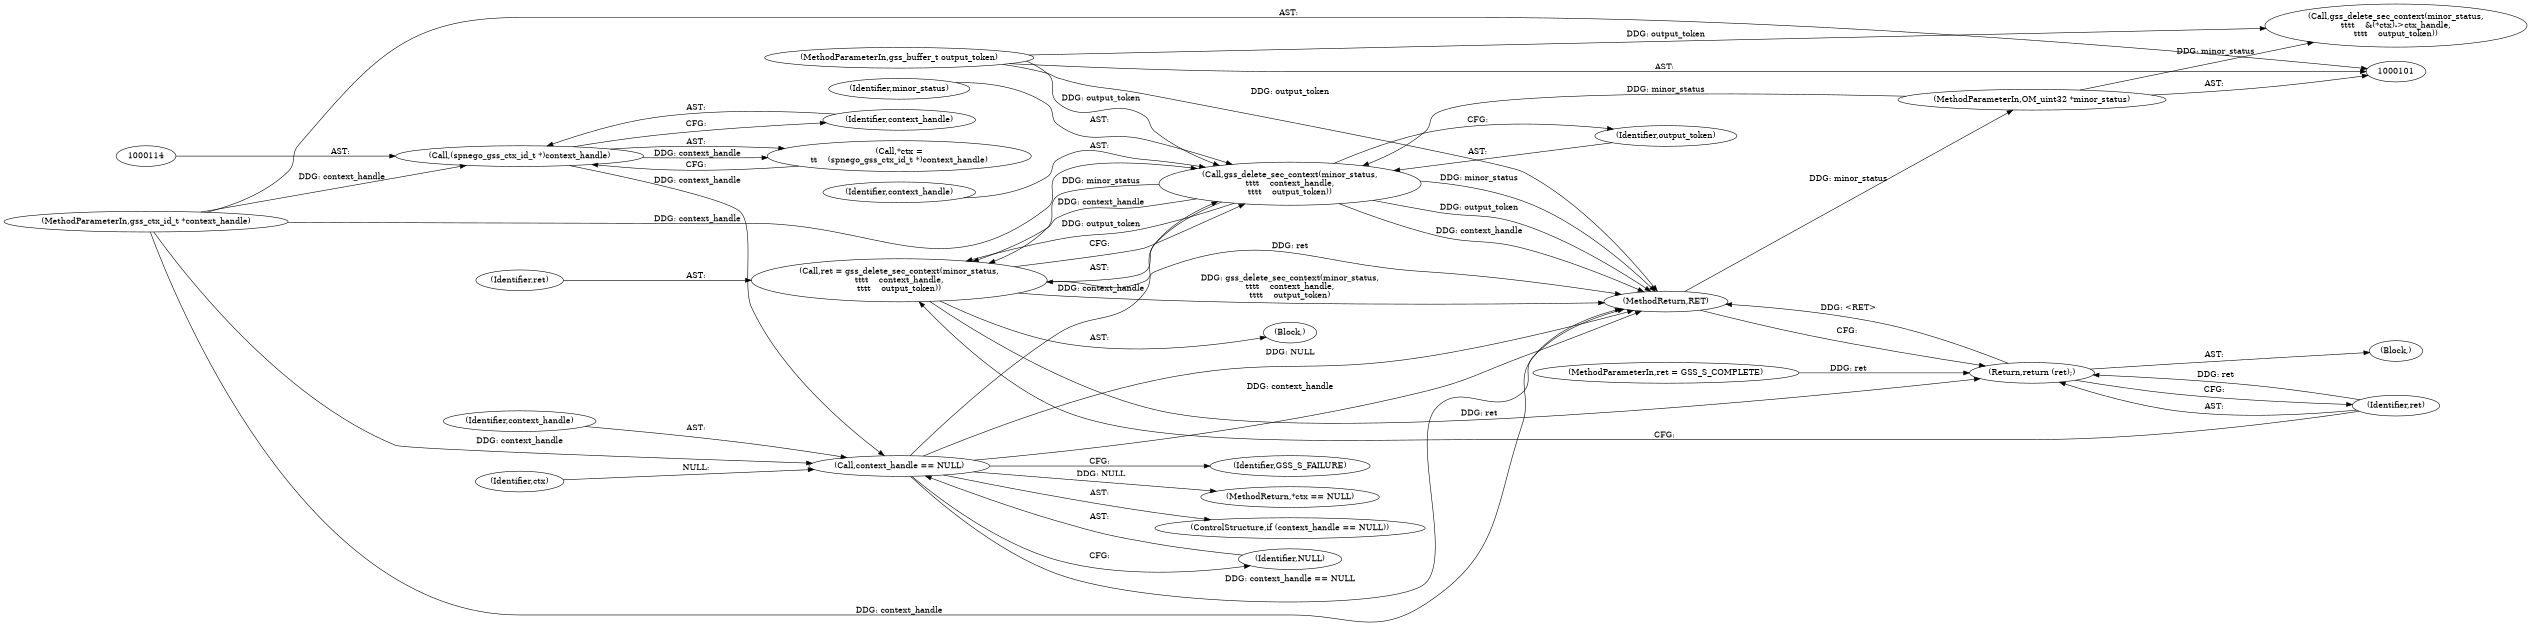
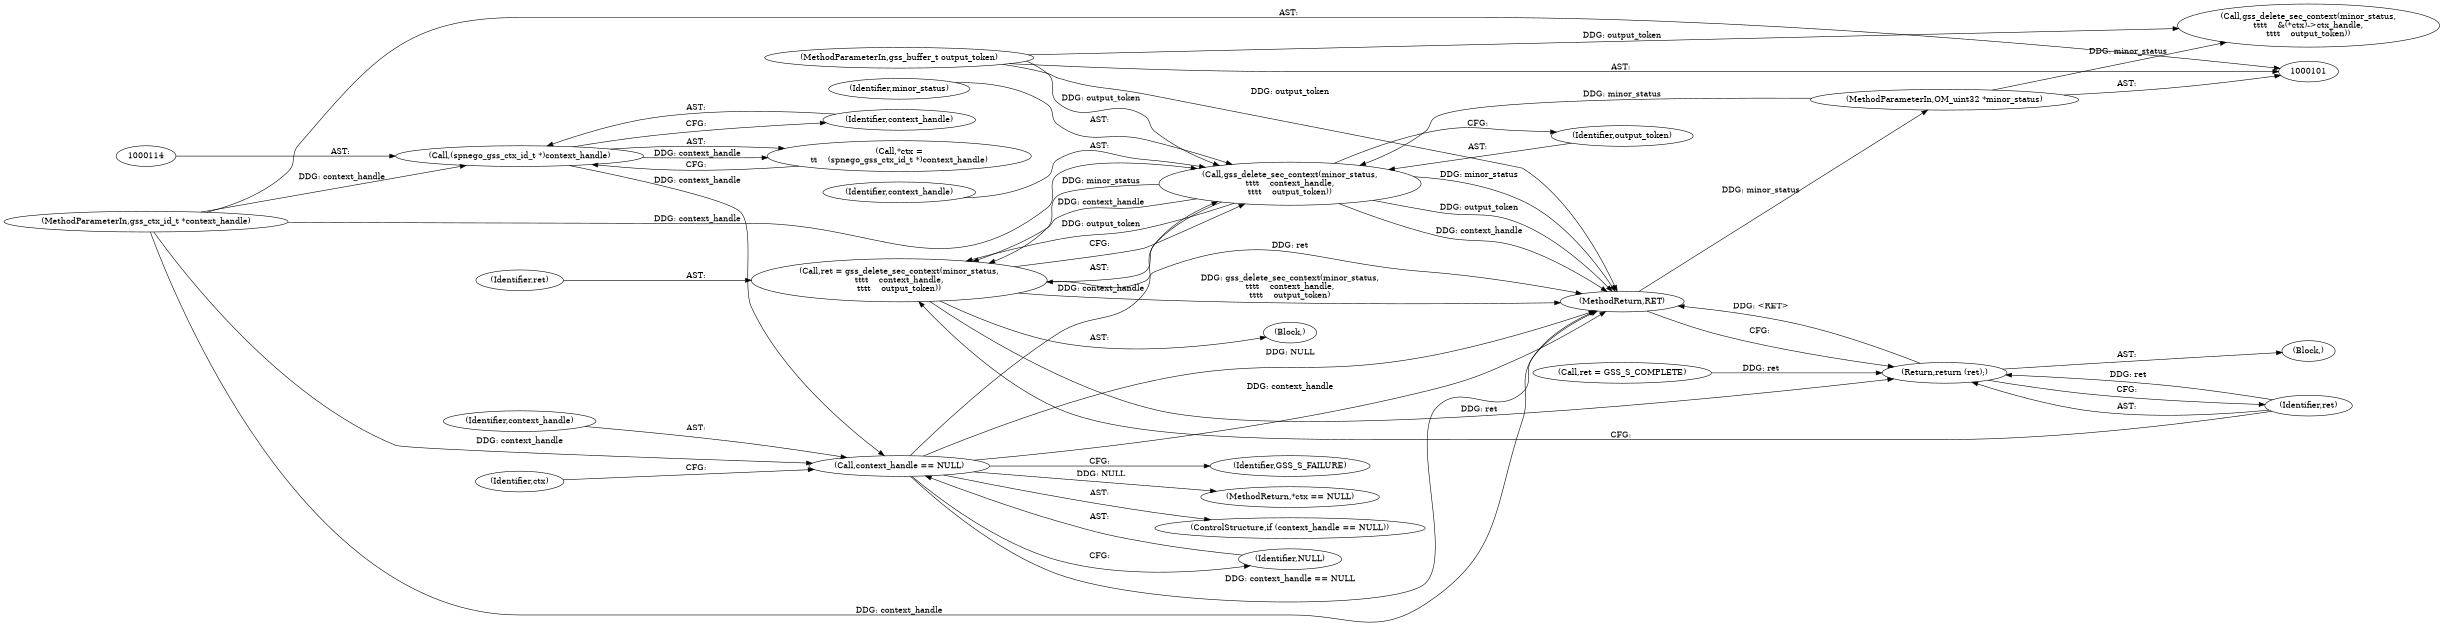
(1666, 373) -> (1622, 373)
(697, 468) -> (697, 468)
